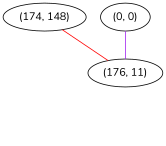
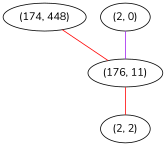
(45, 17) -> (45, 17)
(125, 17) -> (125, 17)
none -> (125, 129)
